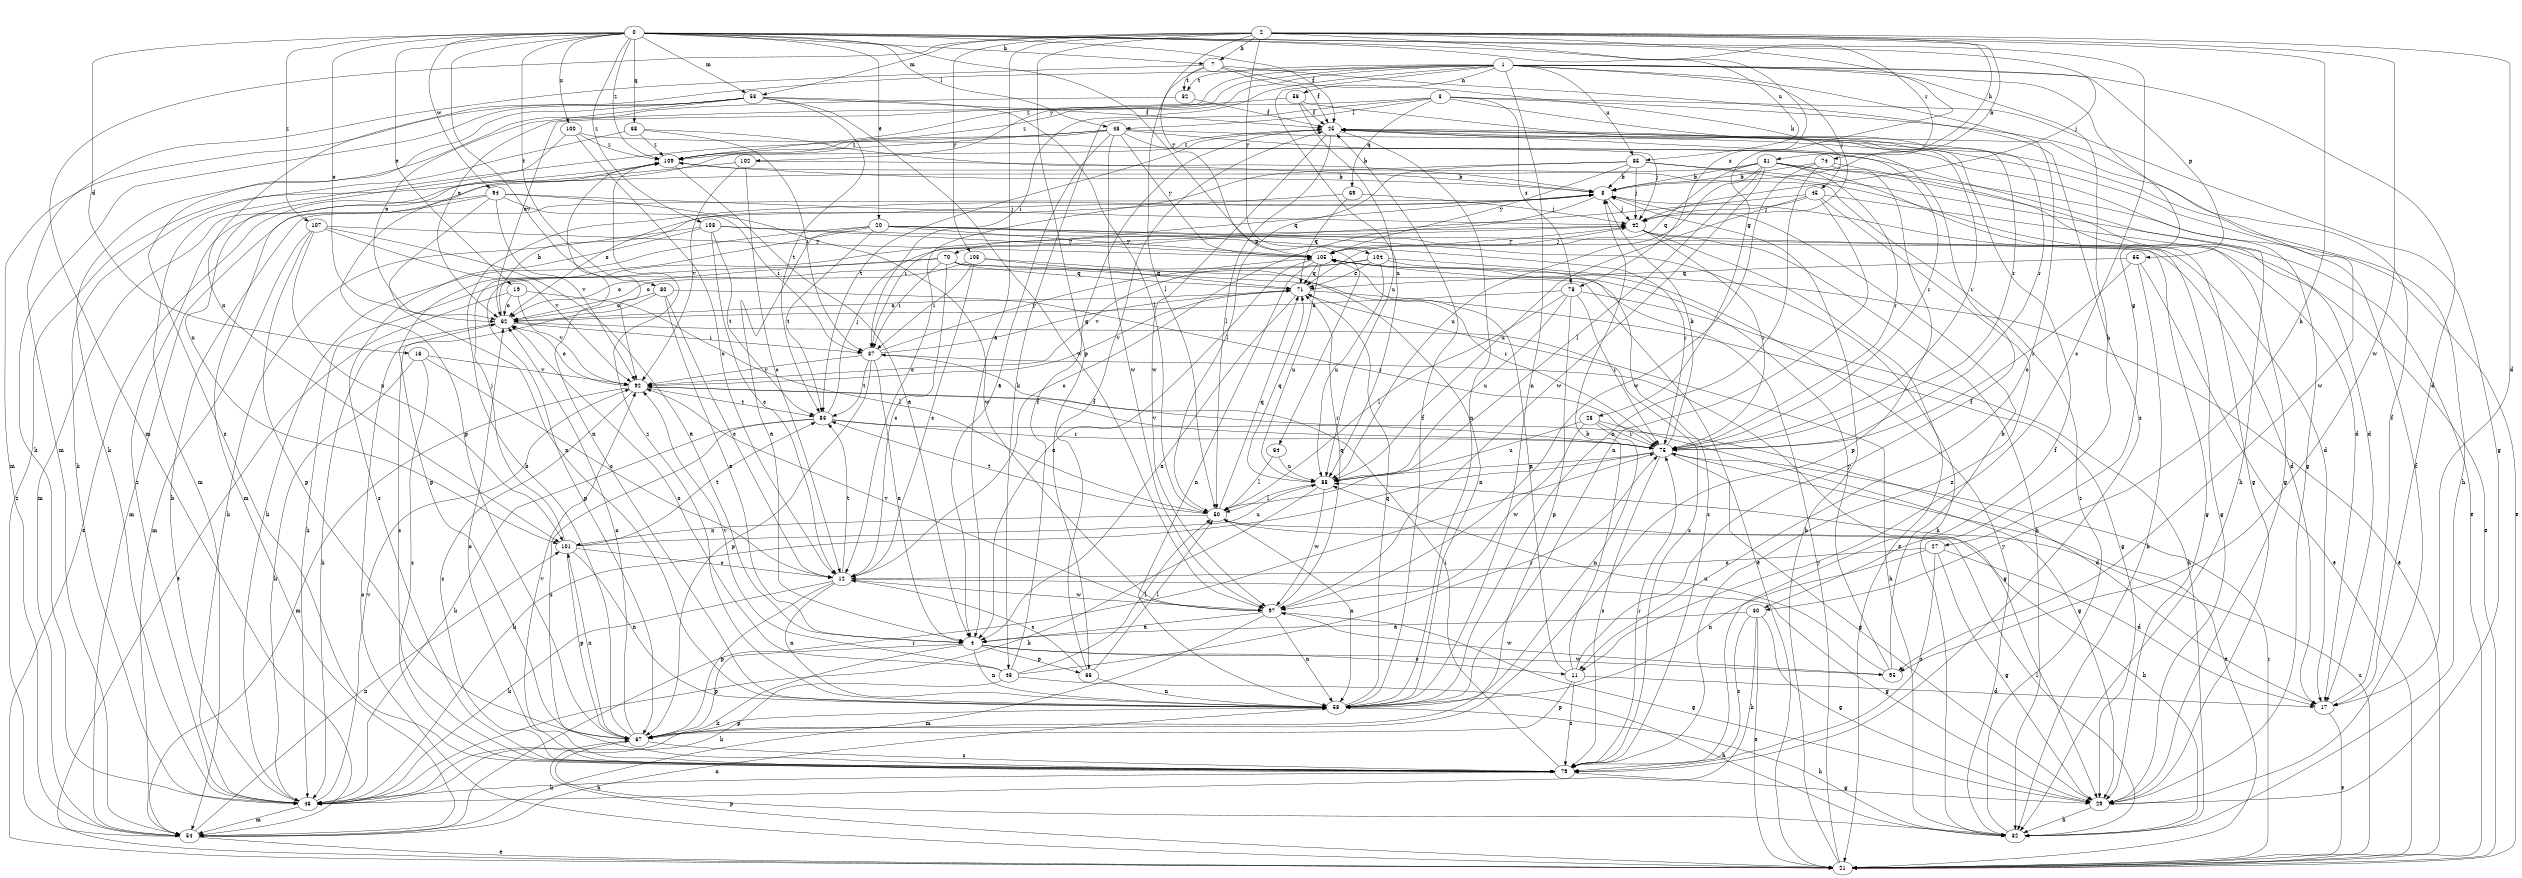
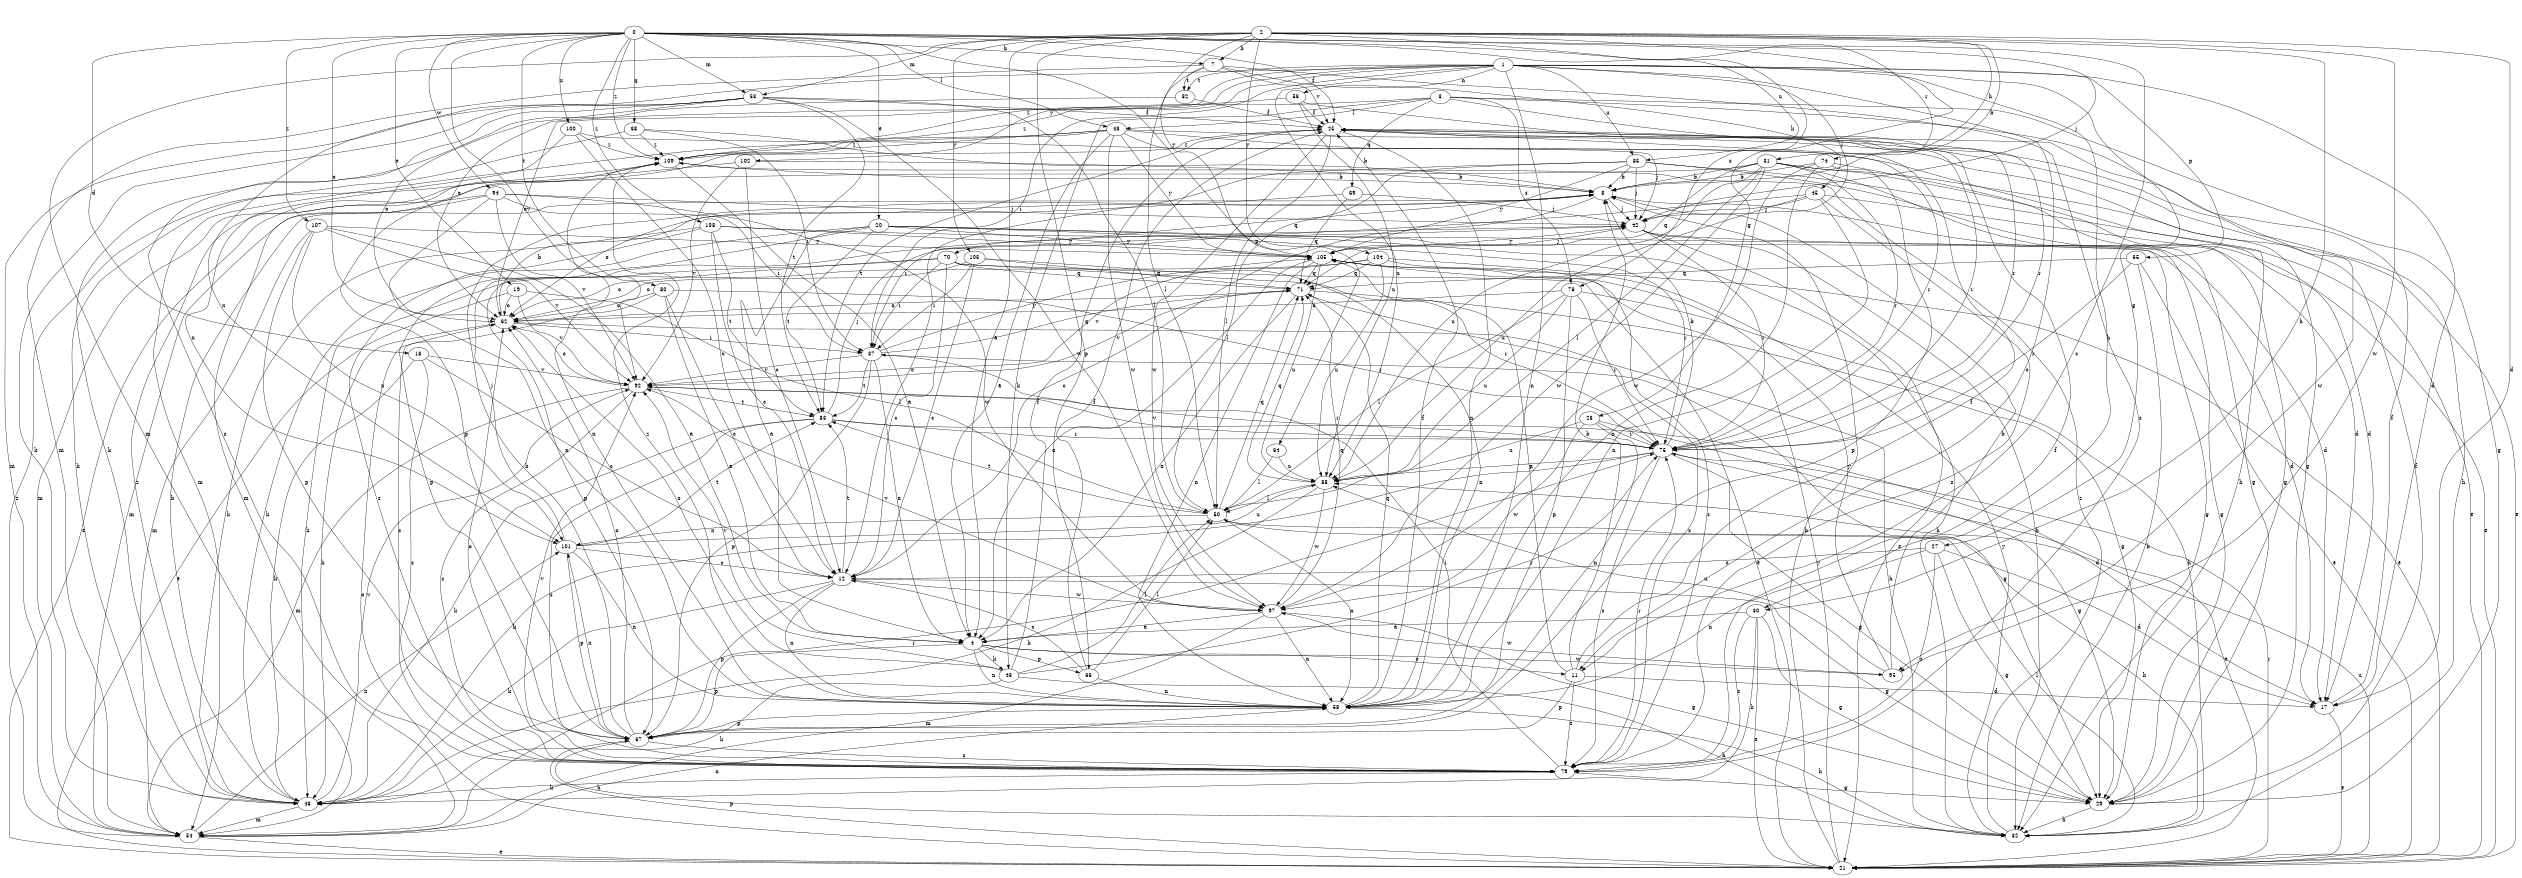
(1319, 97) -> (1319, 97)
(1356, 274) -> (1356, 274)
(612, 752) -> (989, 658)
